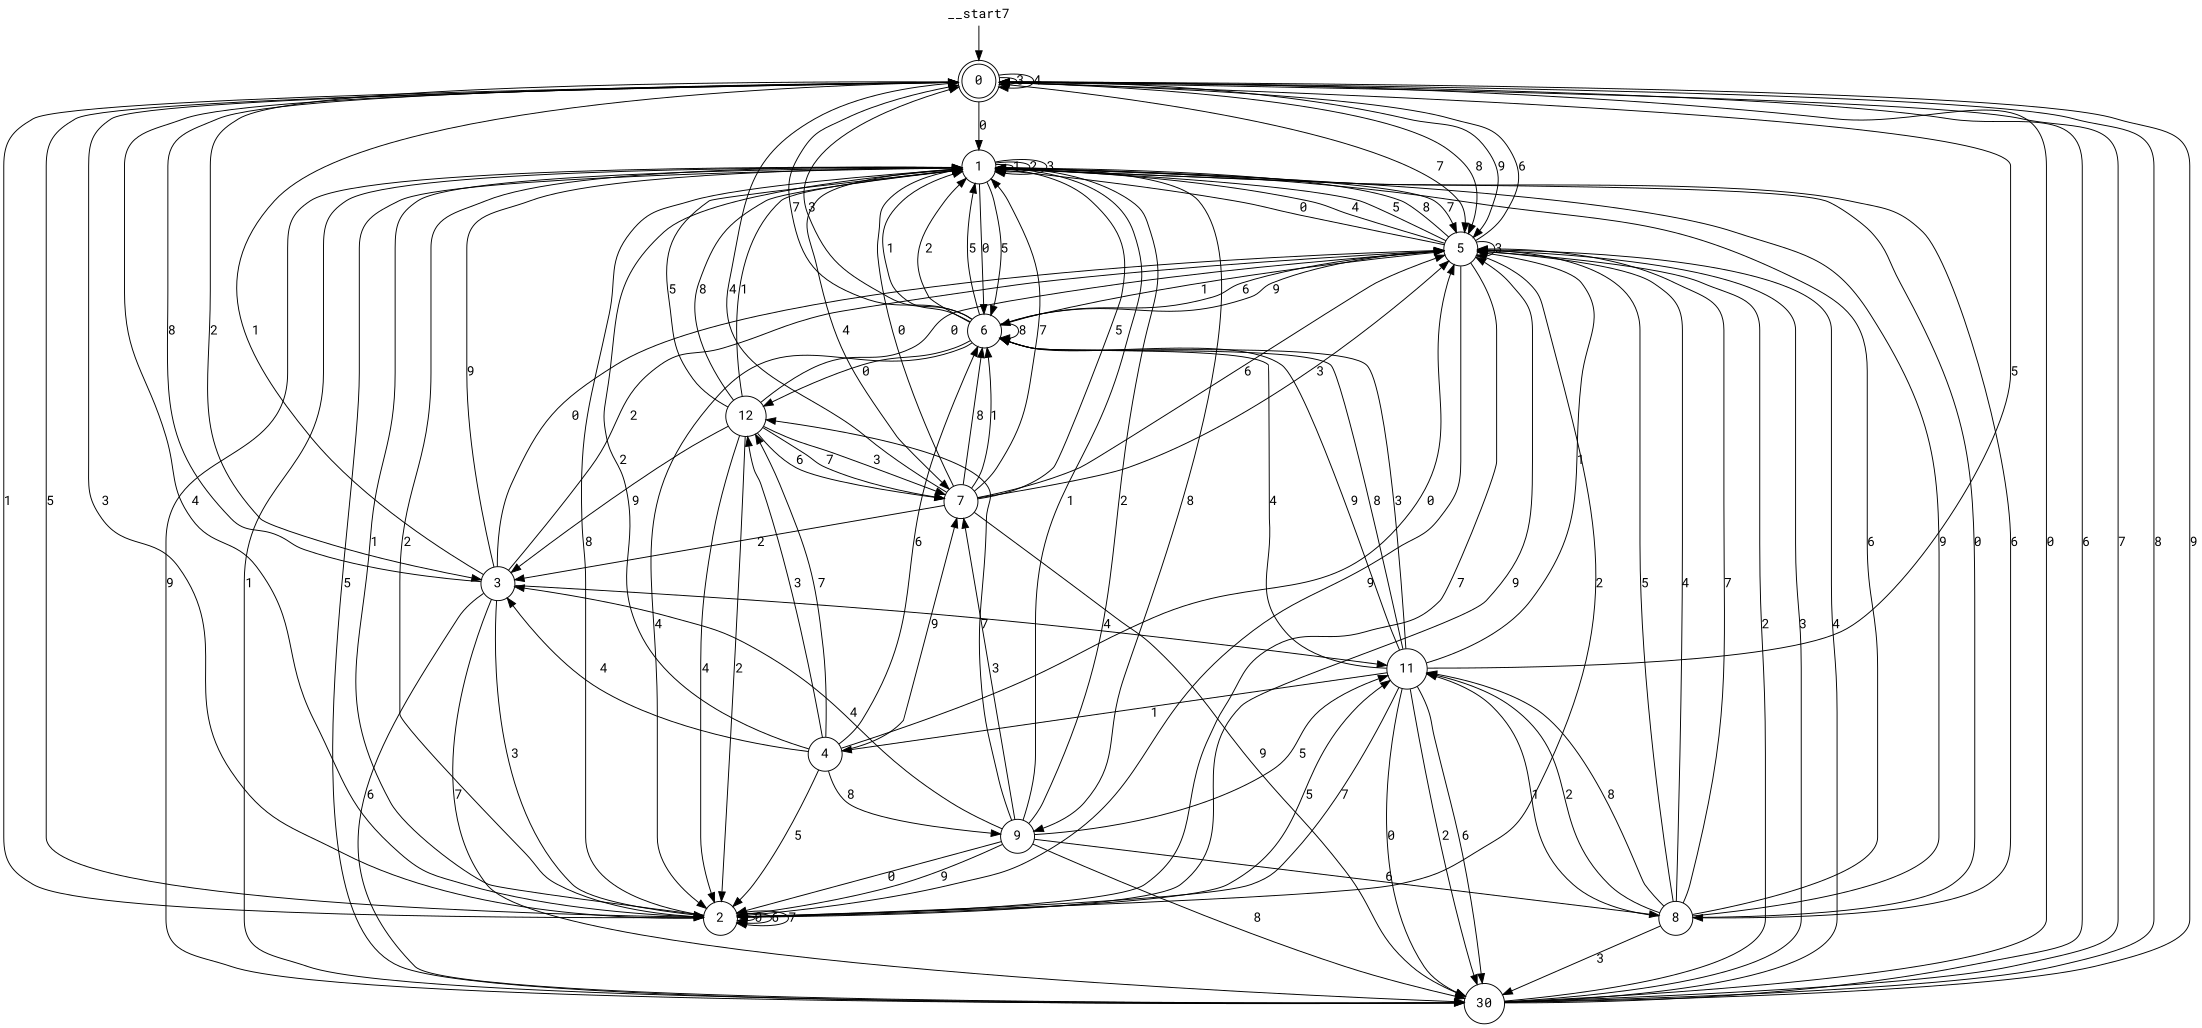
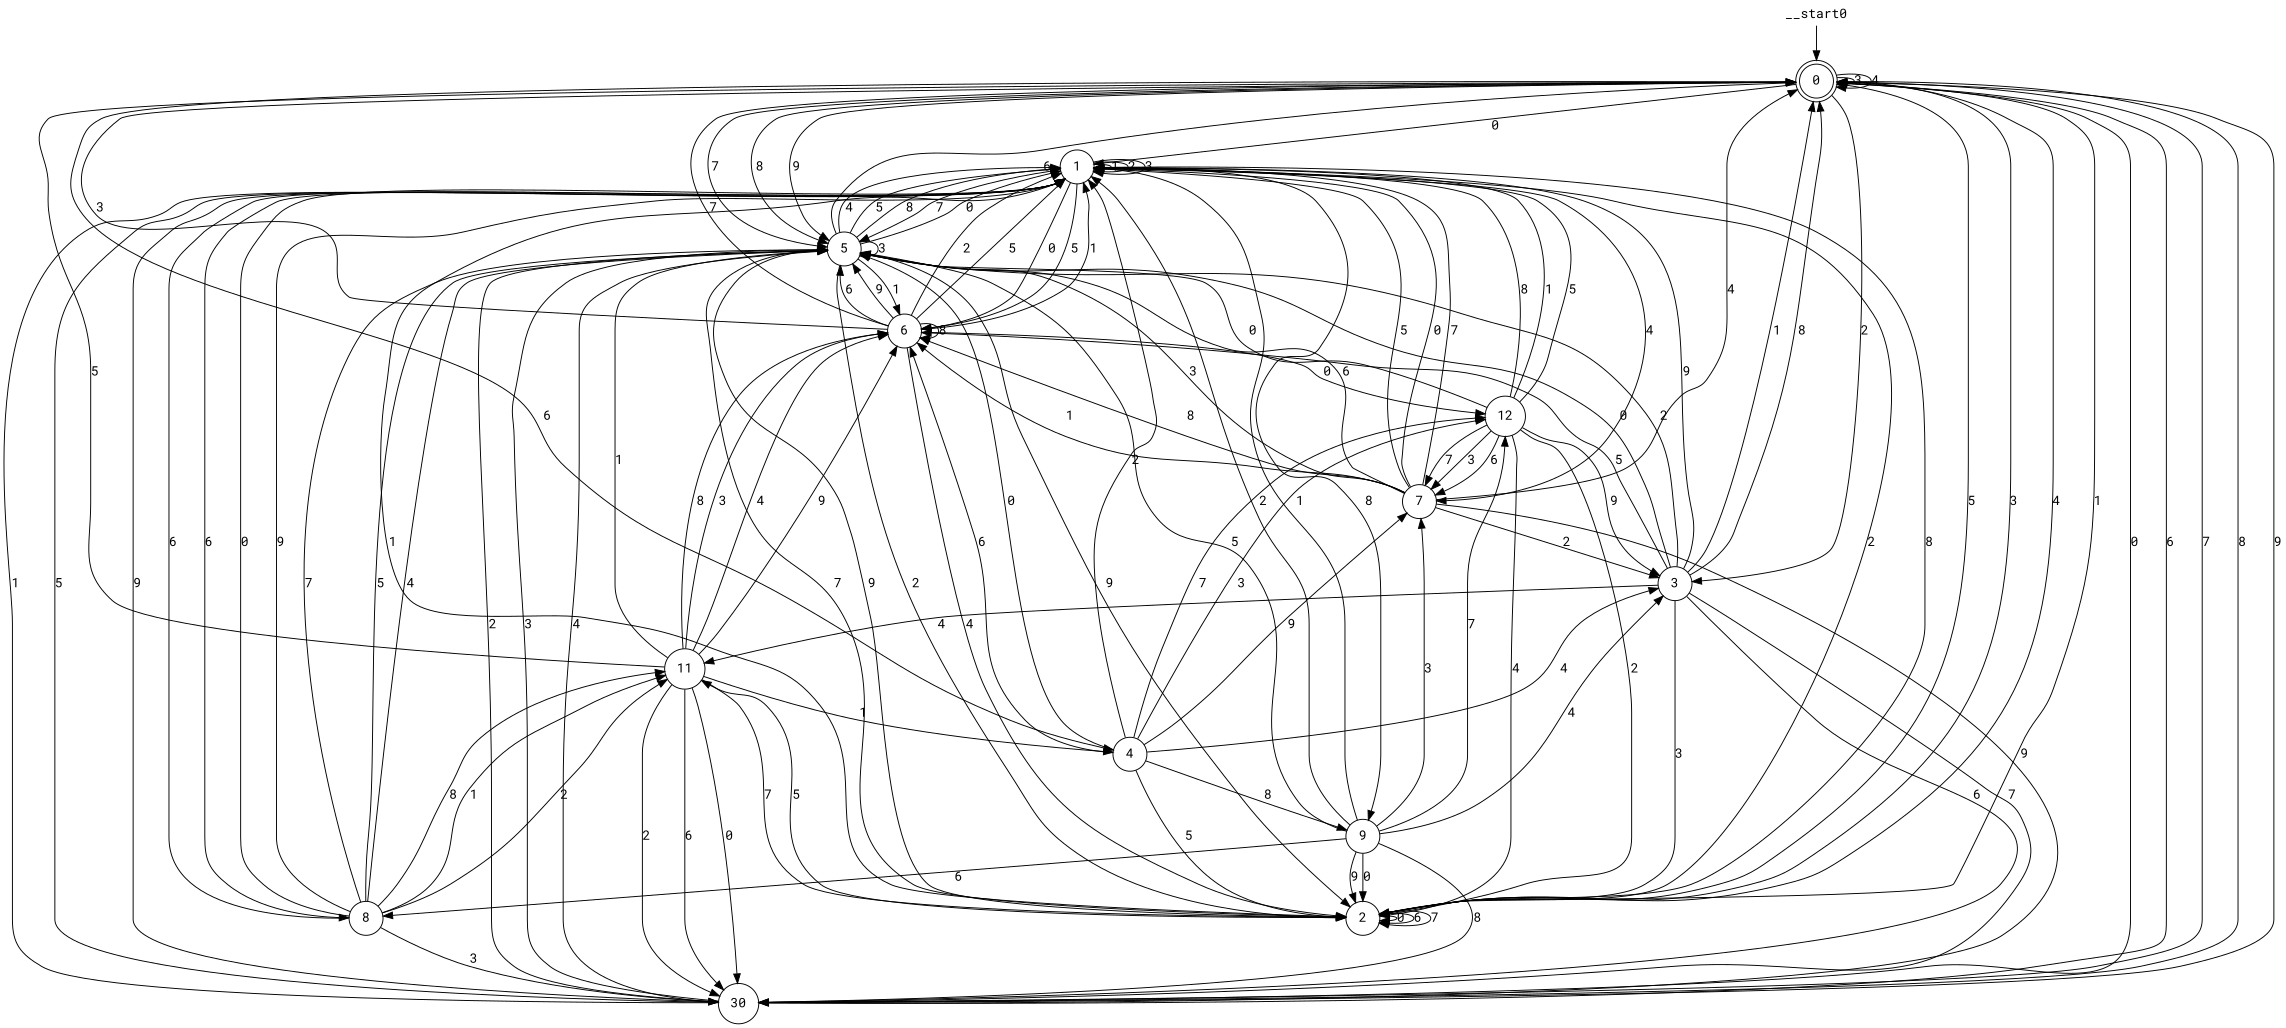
(979, 15) -> (1817, 15)
none -> (89, 128)
none -> (1408, 369)
(1226, 794) -> (1153, 512)
